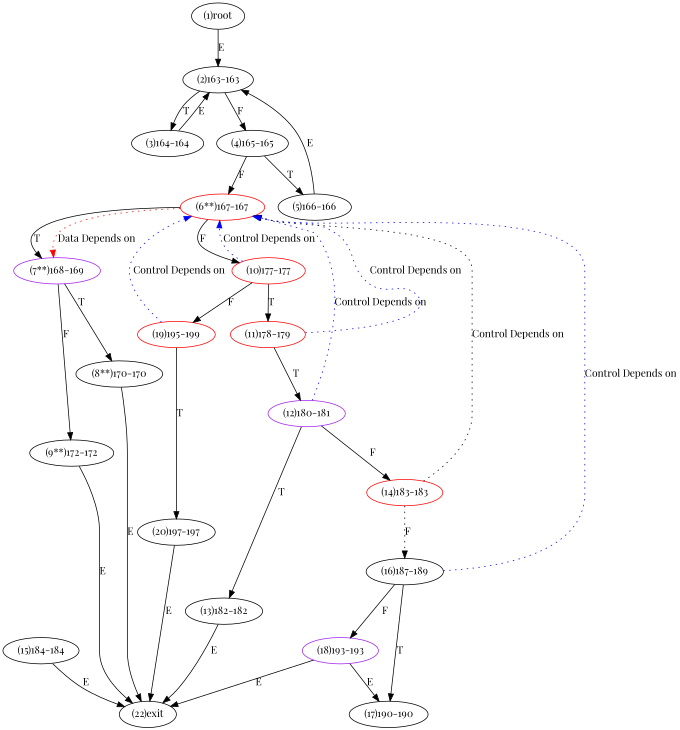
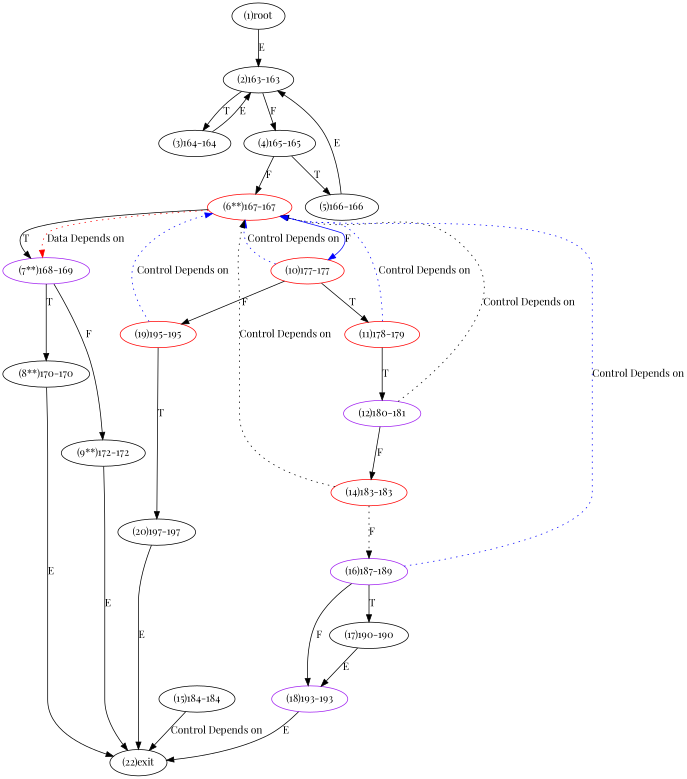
(203, 247) -> (329, 229)
(334, 288) -> (467, 251)
(176, 334) -> (158, 334)
(405, 572) -> (369, 572)
(224, 611) -> none
(362, 680) -> (342, 664)
(86, 683) -> (217, 731)
